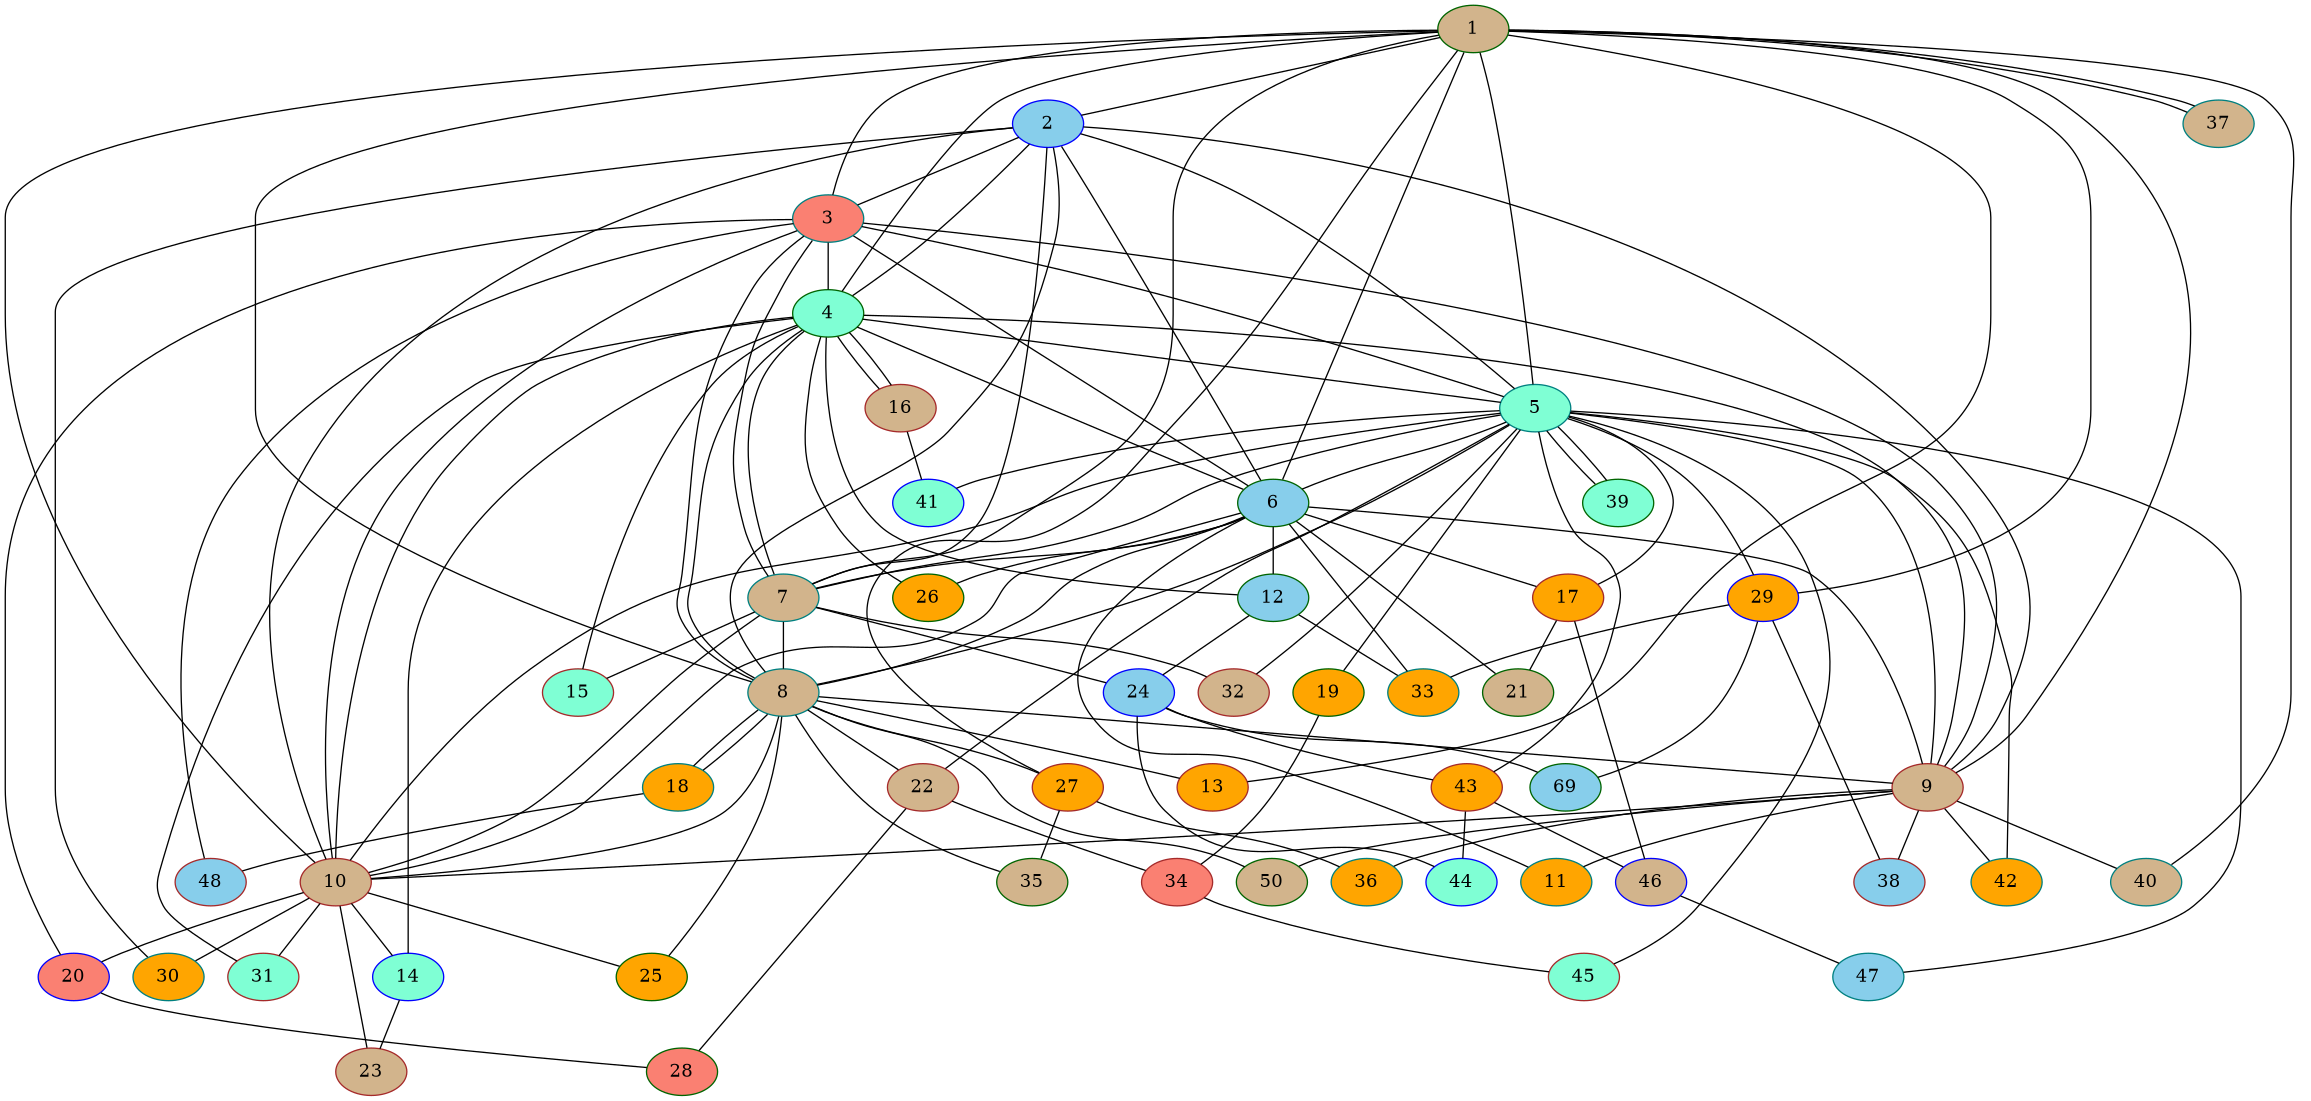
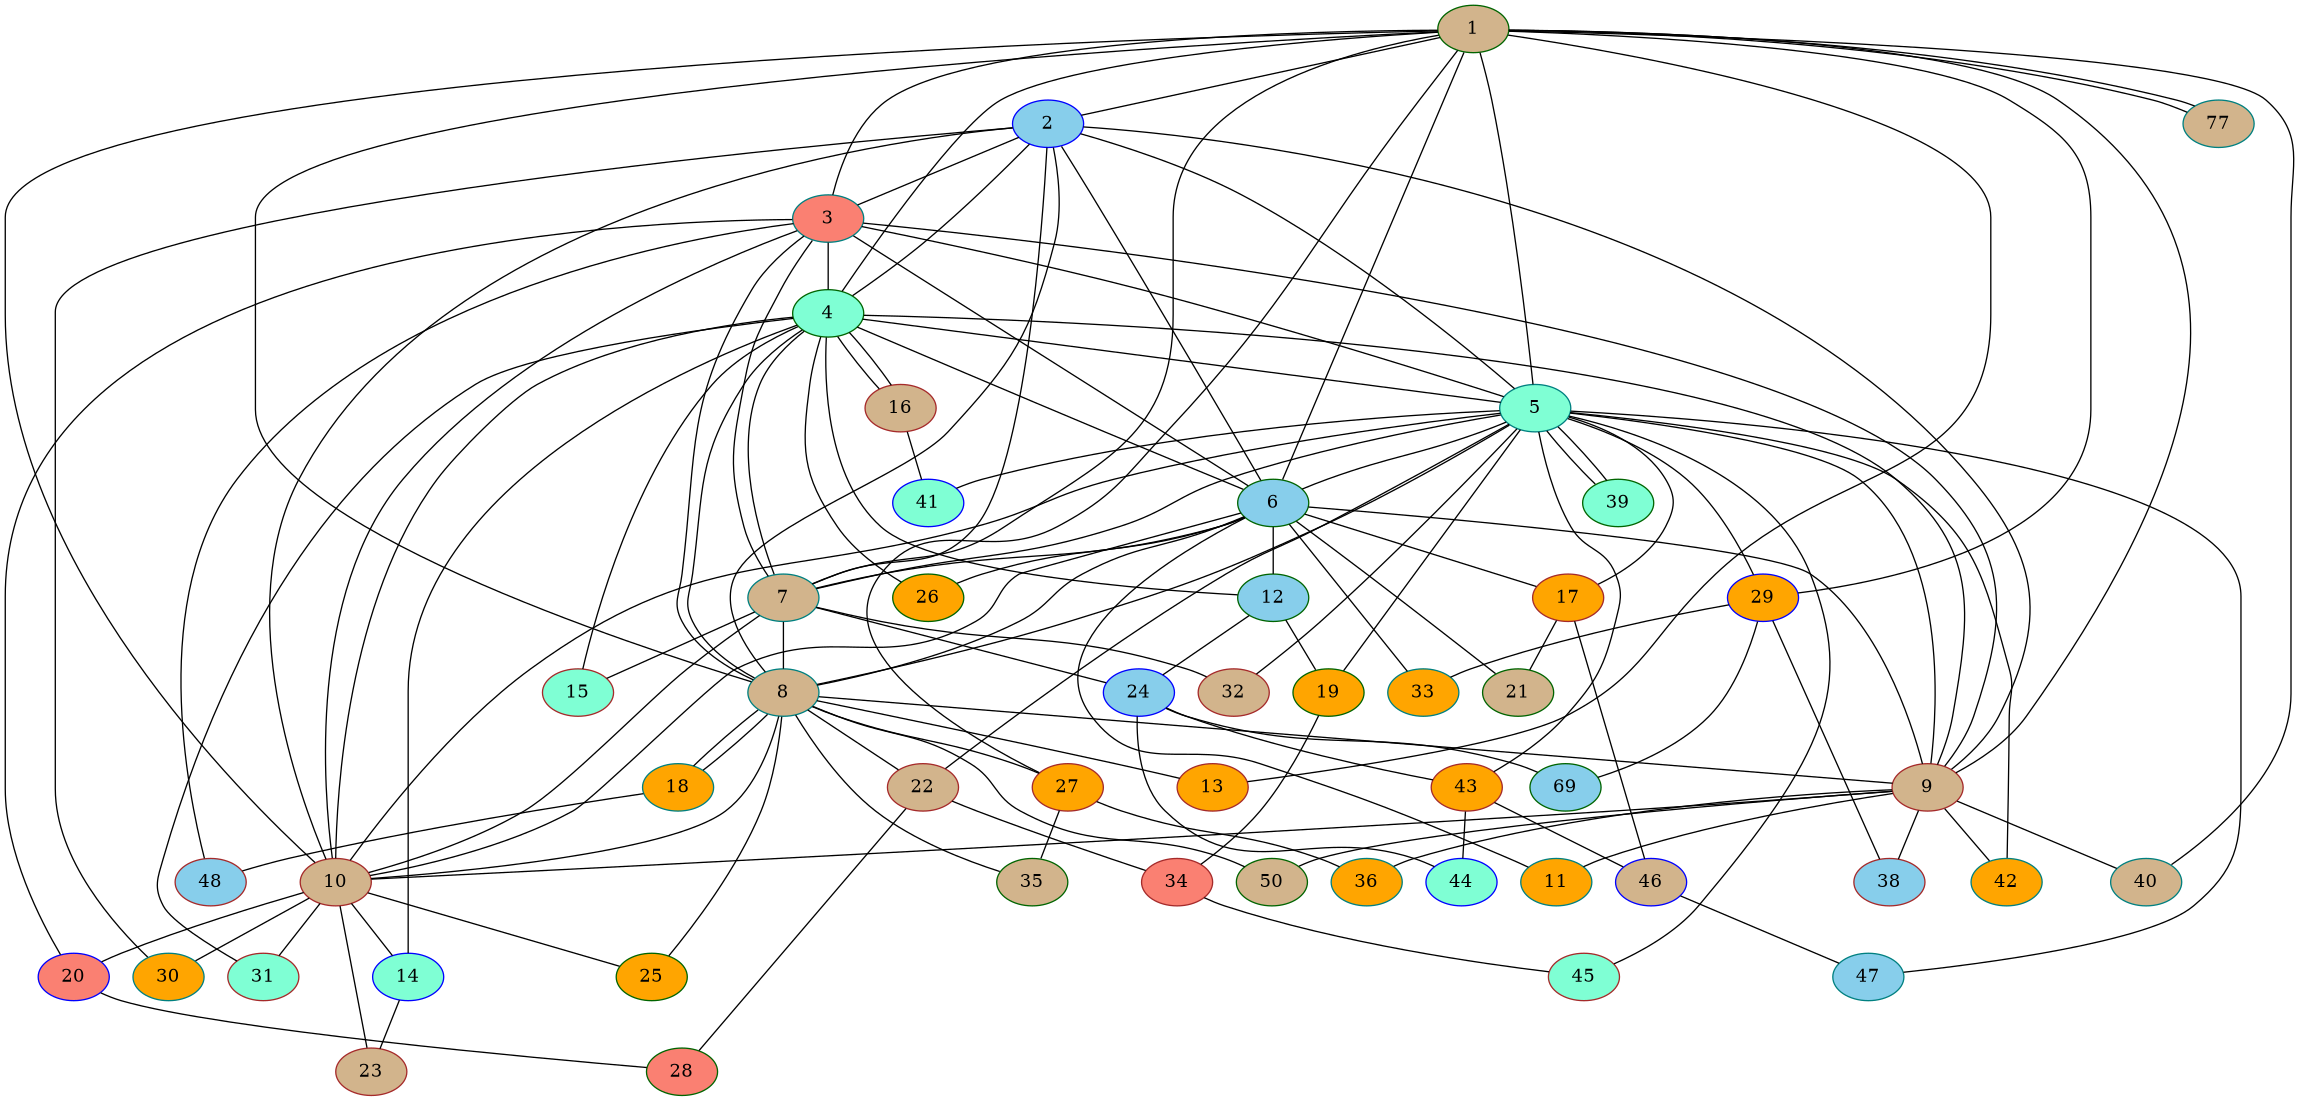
(2219, 124) -> (2219, 124)
(1348, 645) -> (1303, 649)
